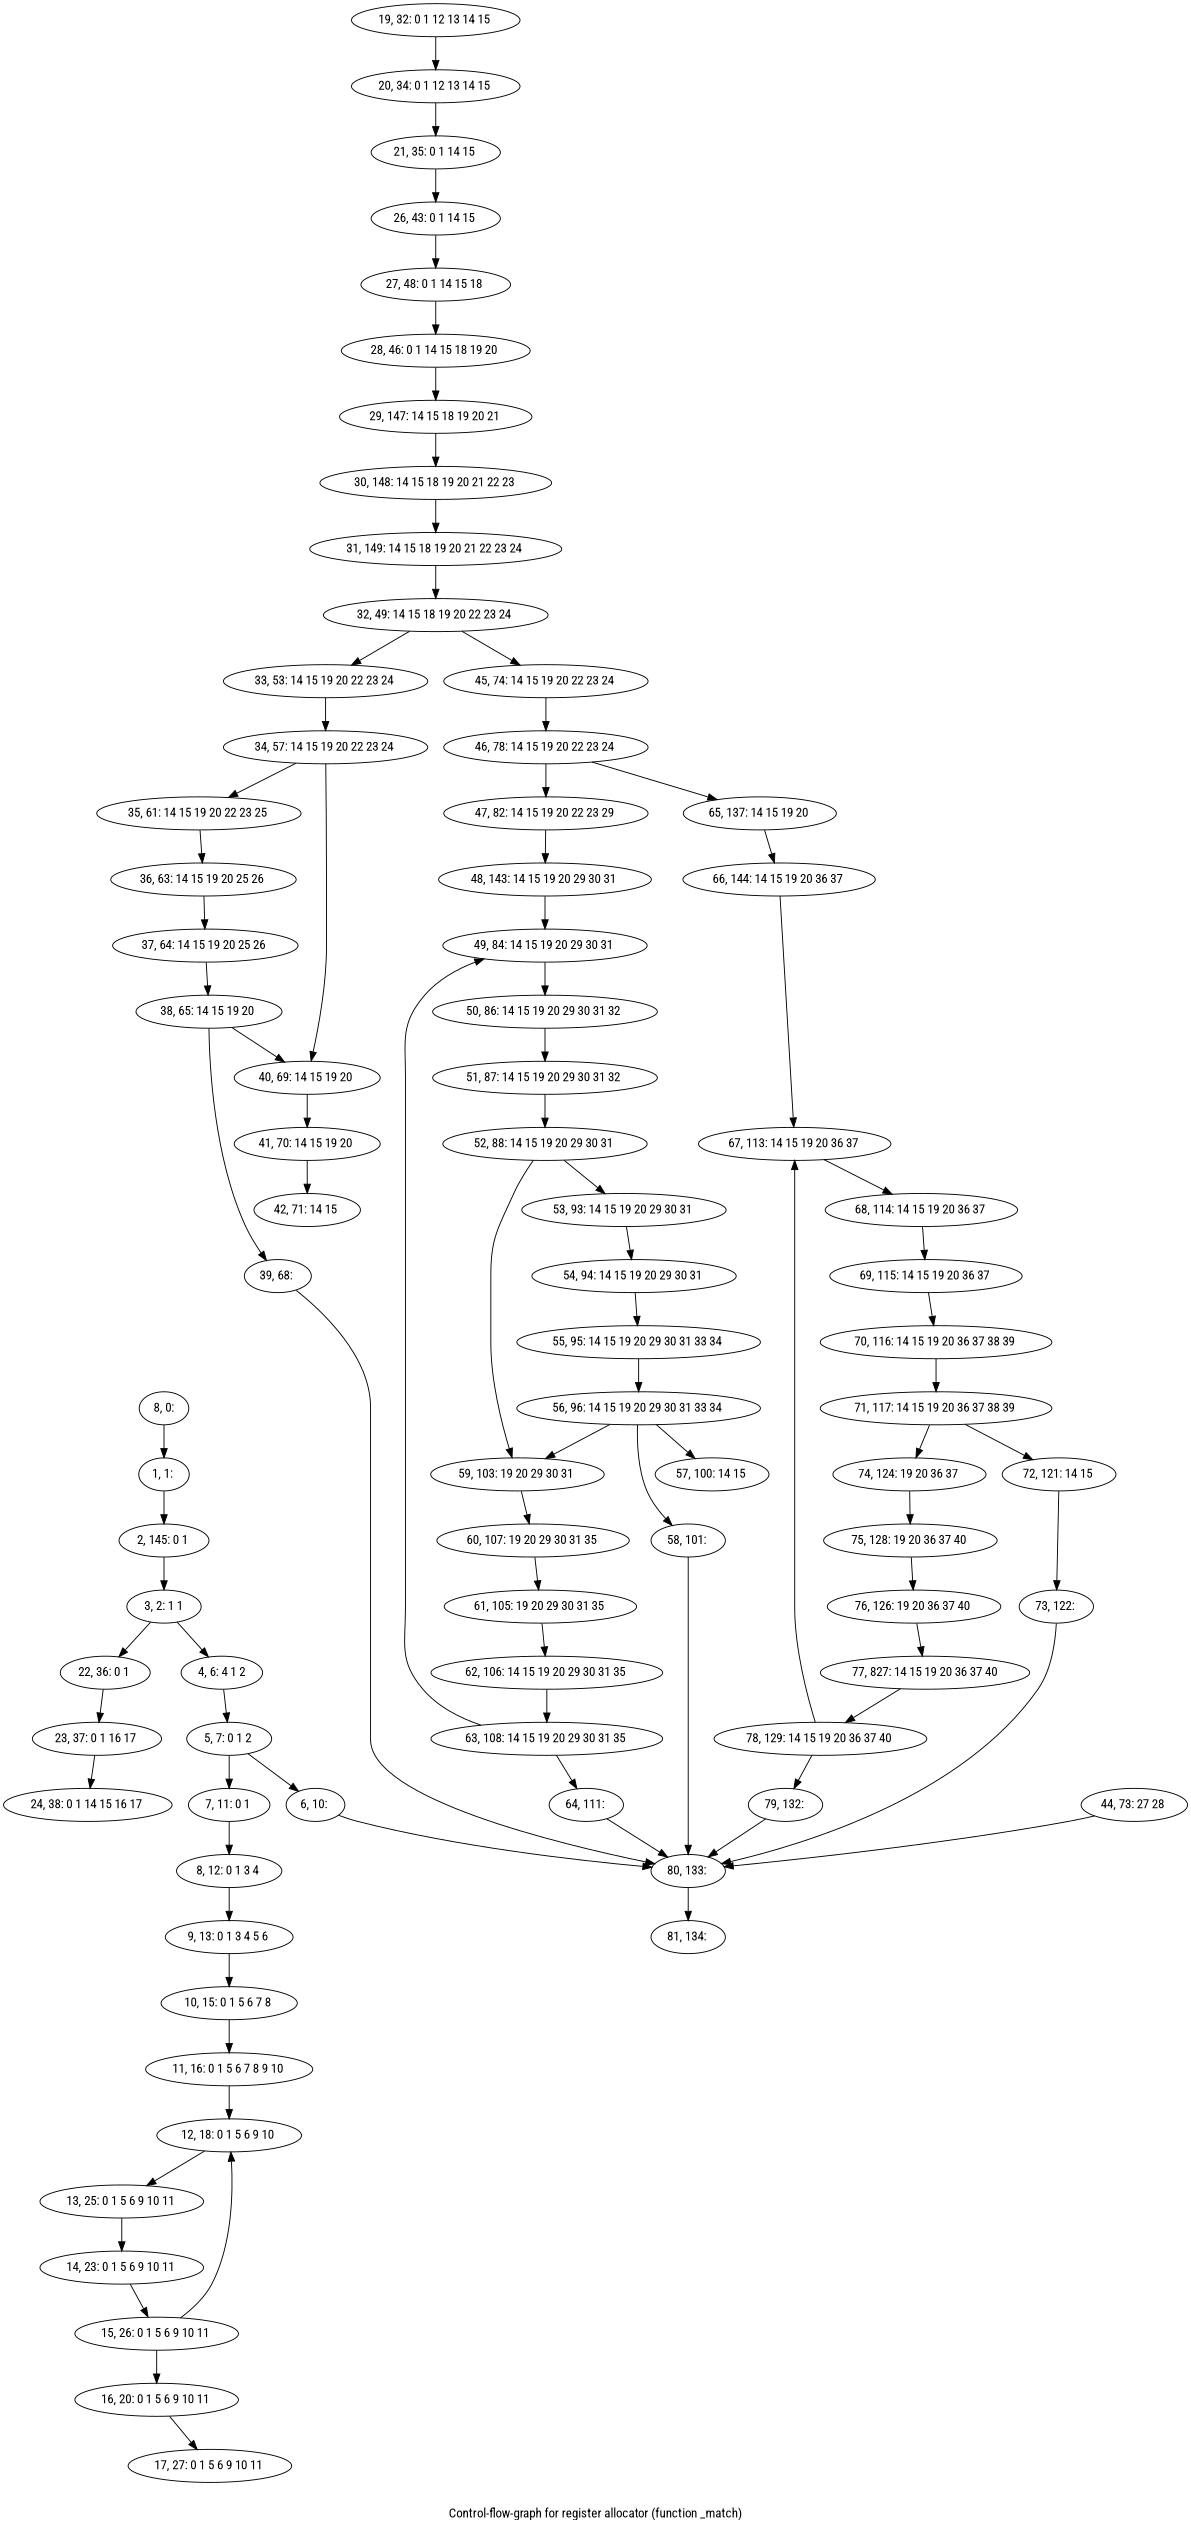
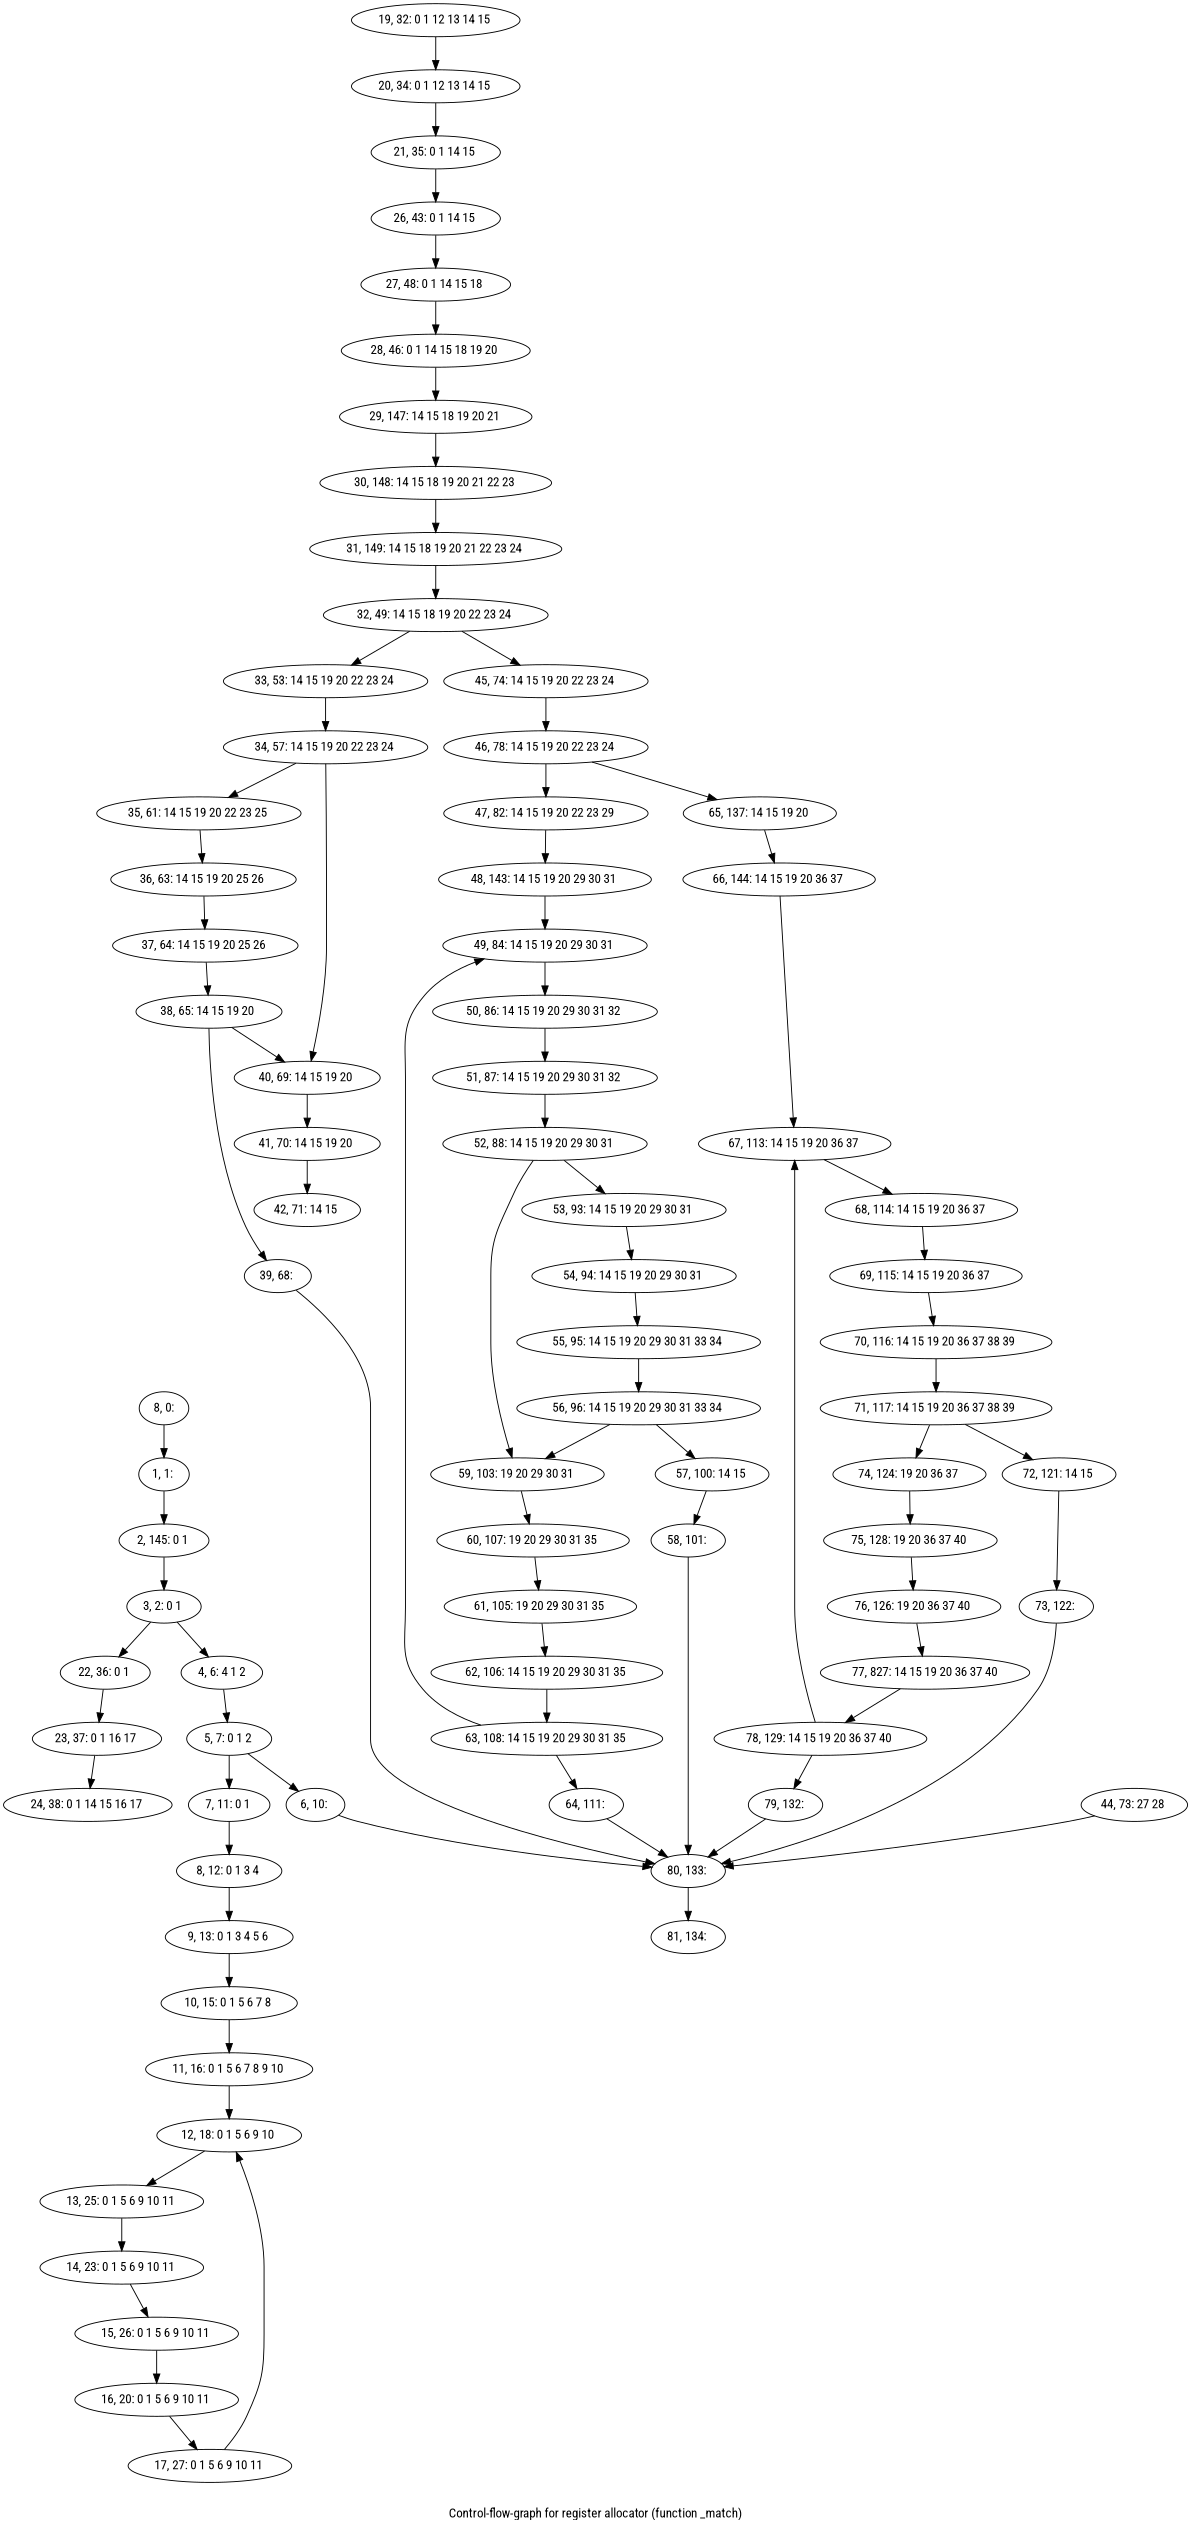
(642, 1475) -> (702, 1503)
(164, 1607) -> (164, 1607)
(225, 2247) -> (264, 2308)
